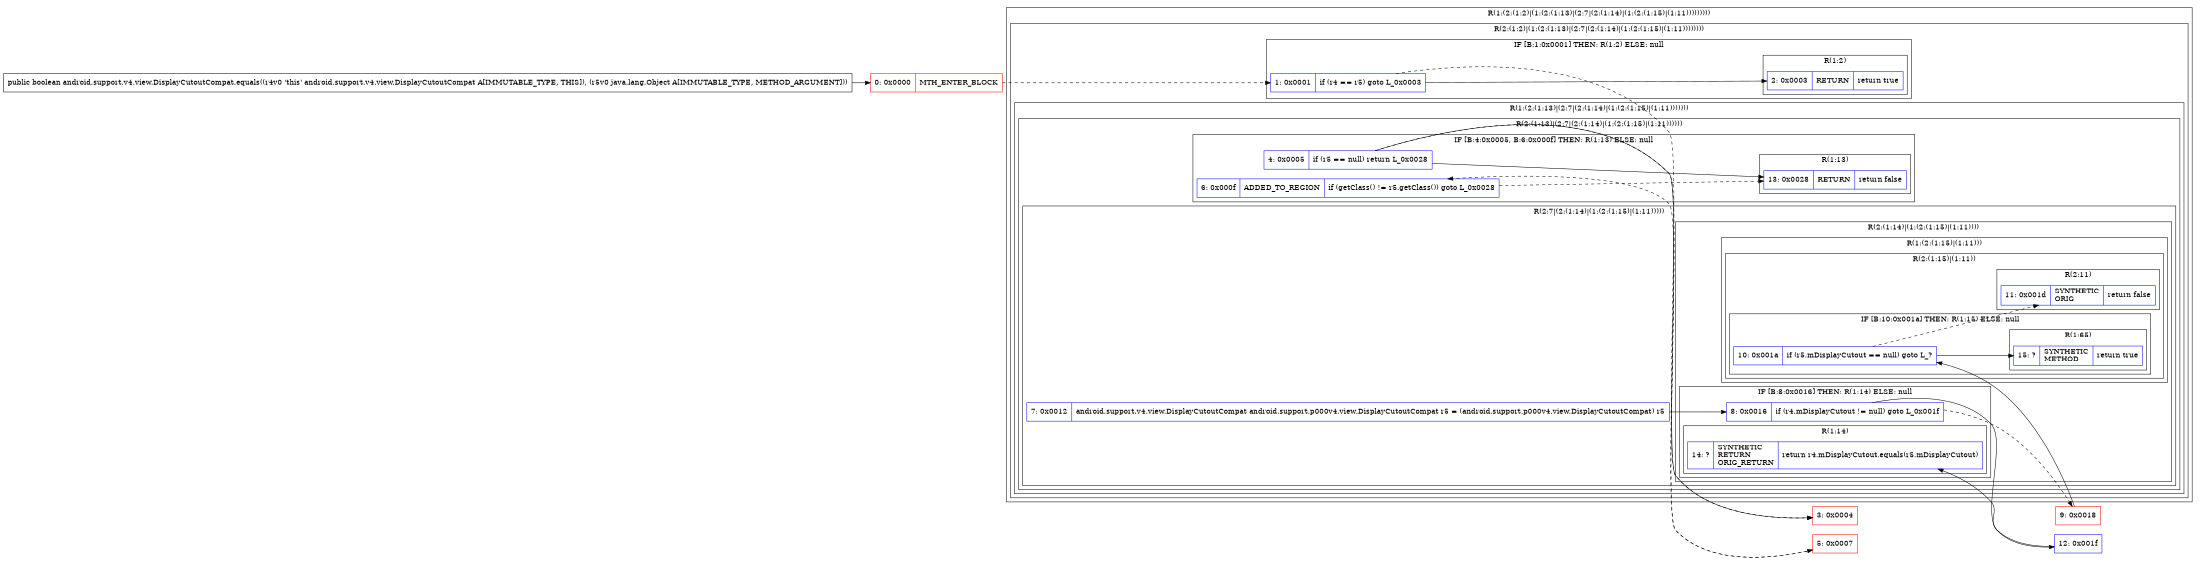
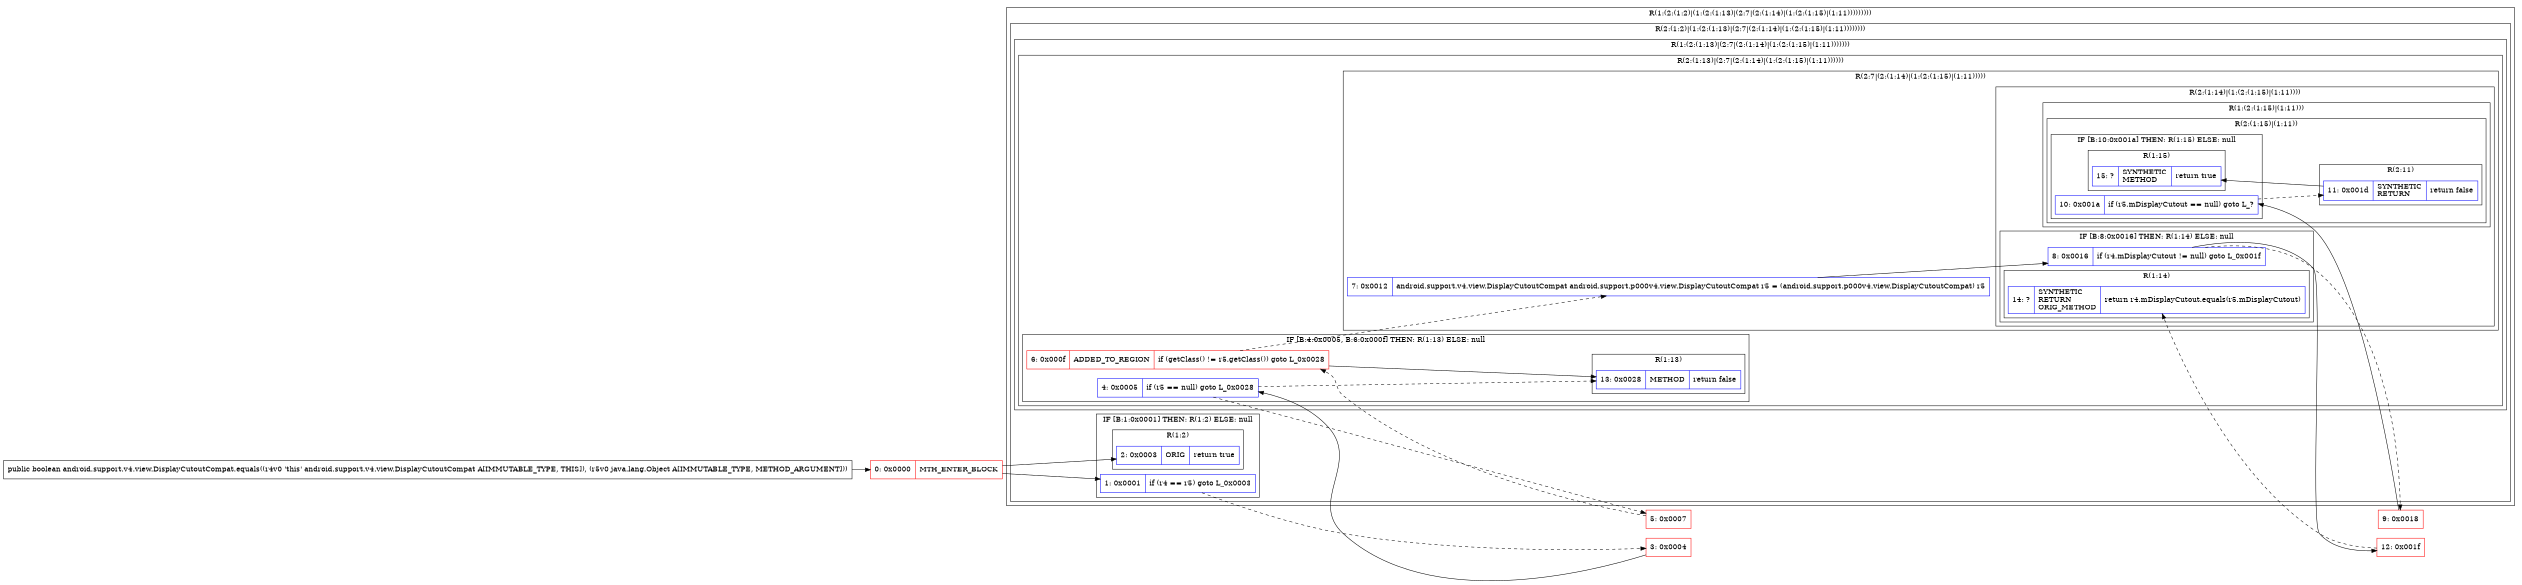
(1833, 81) -> (1176, 455)
(1602, 82) -> (1057, 463)
(1134, 83) -> (1049, 476)
(1371, 160) -> (1200, 388)
(1595, 170) -> (1425, 384)
(1834, 180) -> (1667, 380)
(1635, 183) -> (1460, 371)
(1348, 188) -> (1178, 360)
(1674, 242) -> (1398, 565)
(2065, 299) -> (2394, 194)
none -> (1421, 324)
(2078, 336) -> (2157, 156)
(1973, 356) -> (2275, 183)
(1746, 463) -> (2067, 307)
(1993, 518) -> (2244, 462)
(2078, 544) -> (2401, 547)
